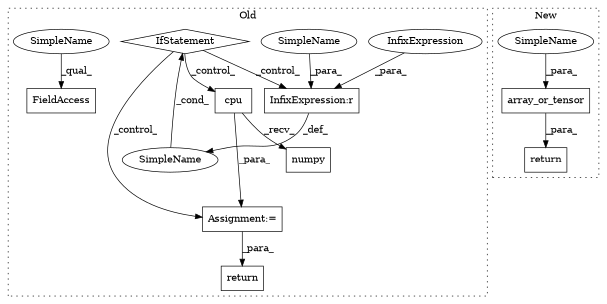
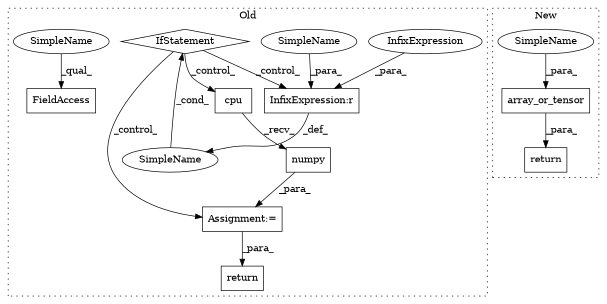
(238, 156) -> (278, 187)
